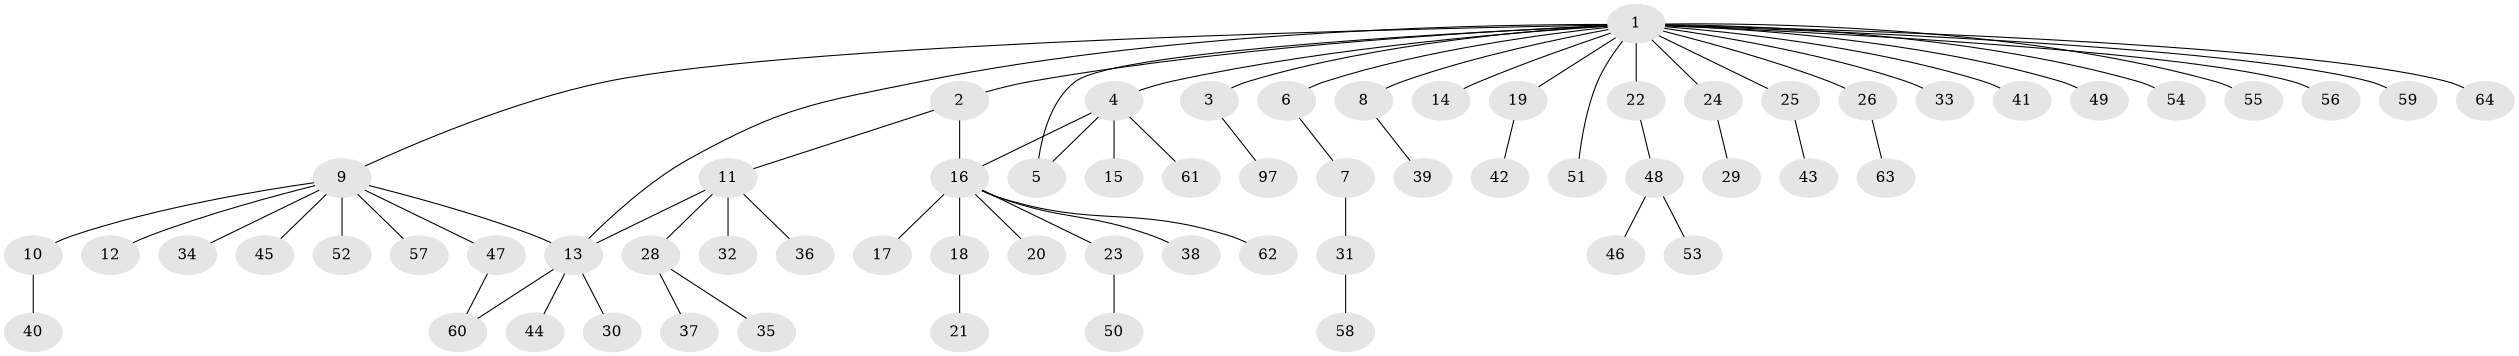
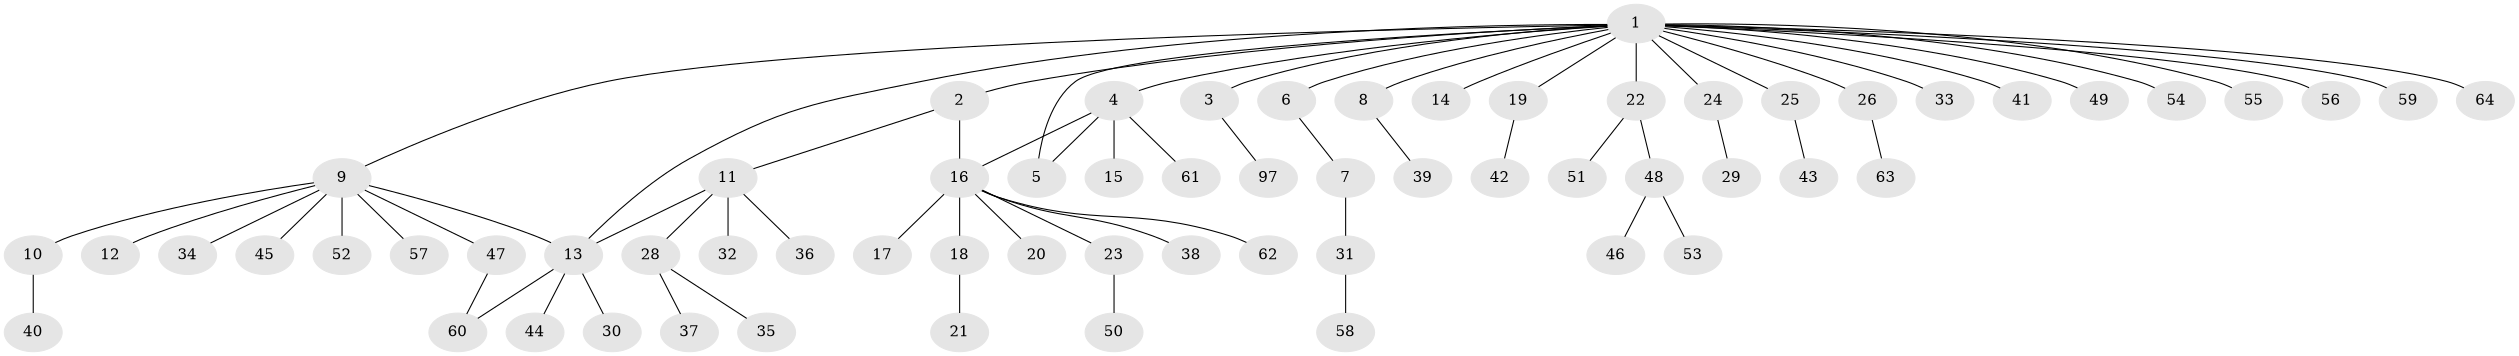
(1592, 97) -> (1607, 139)
